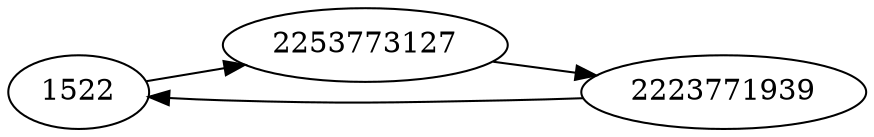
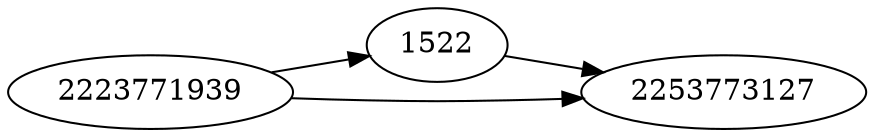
(534, 67) -> (427, 101)
